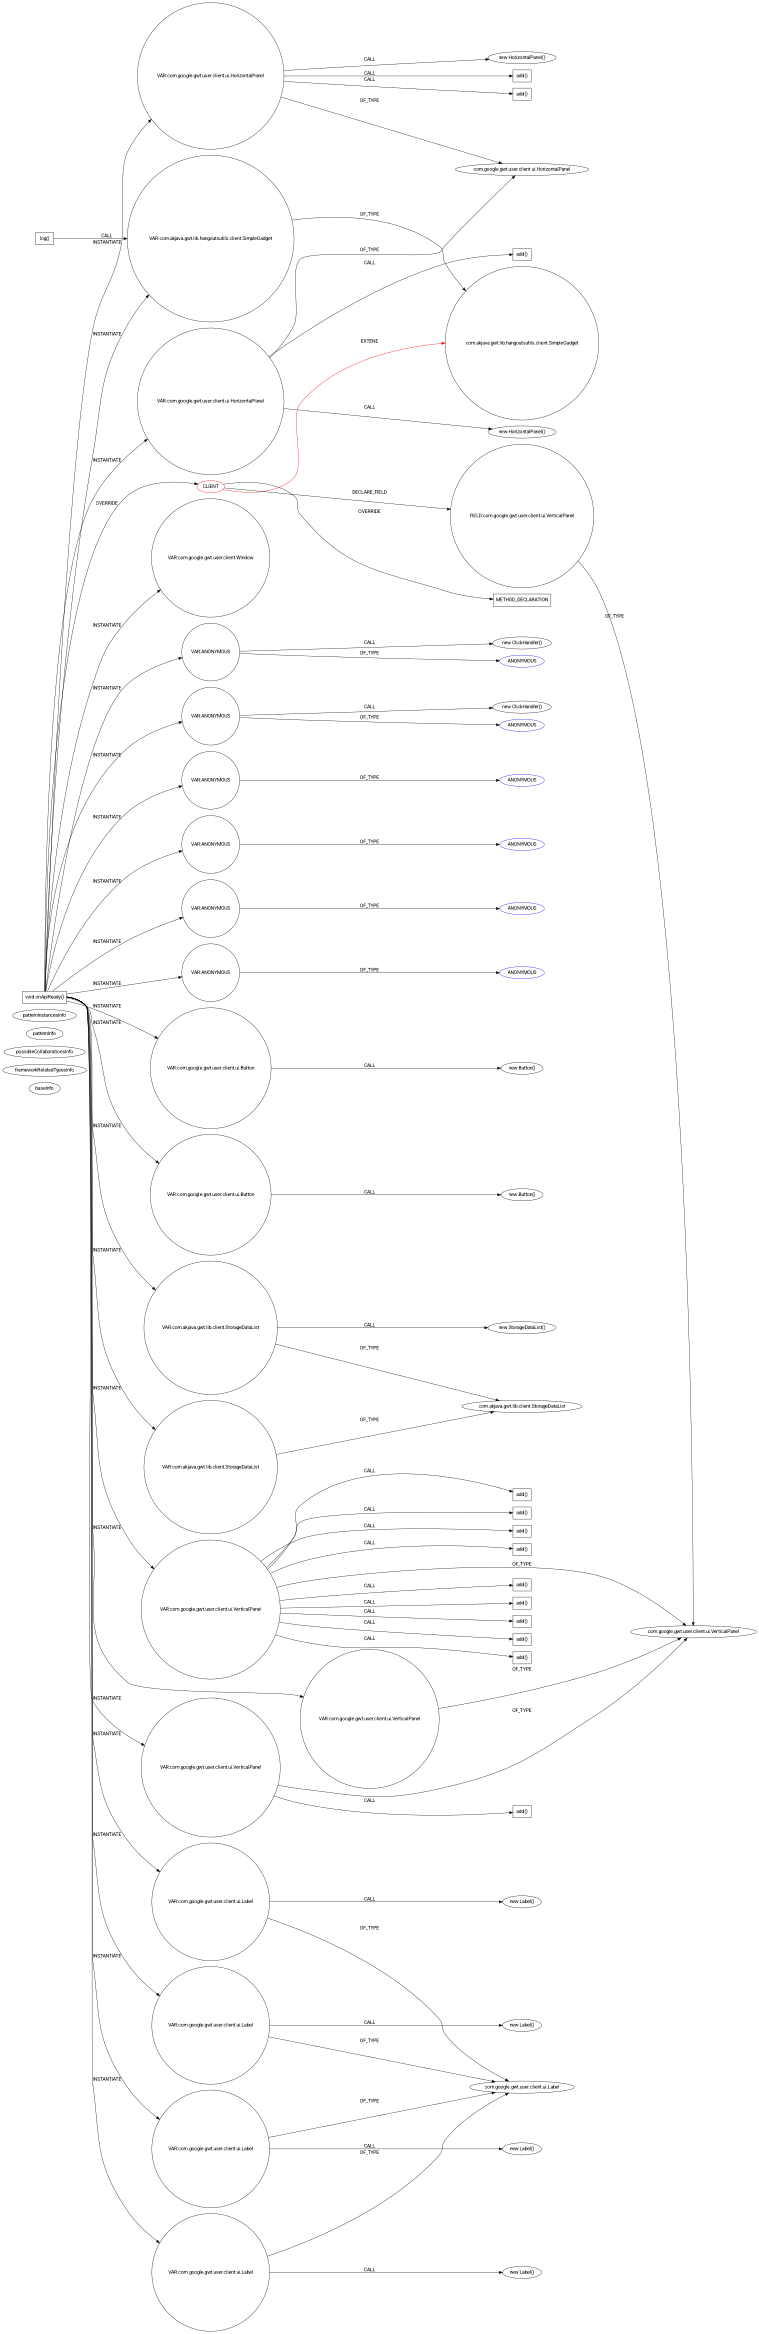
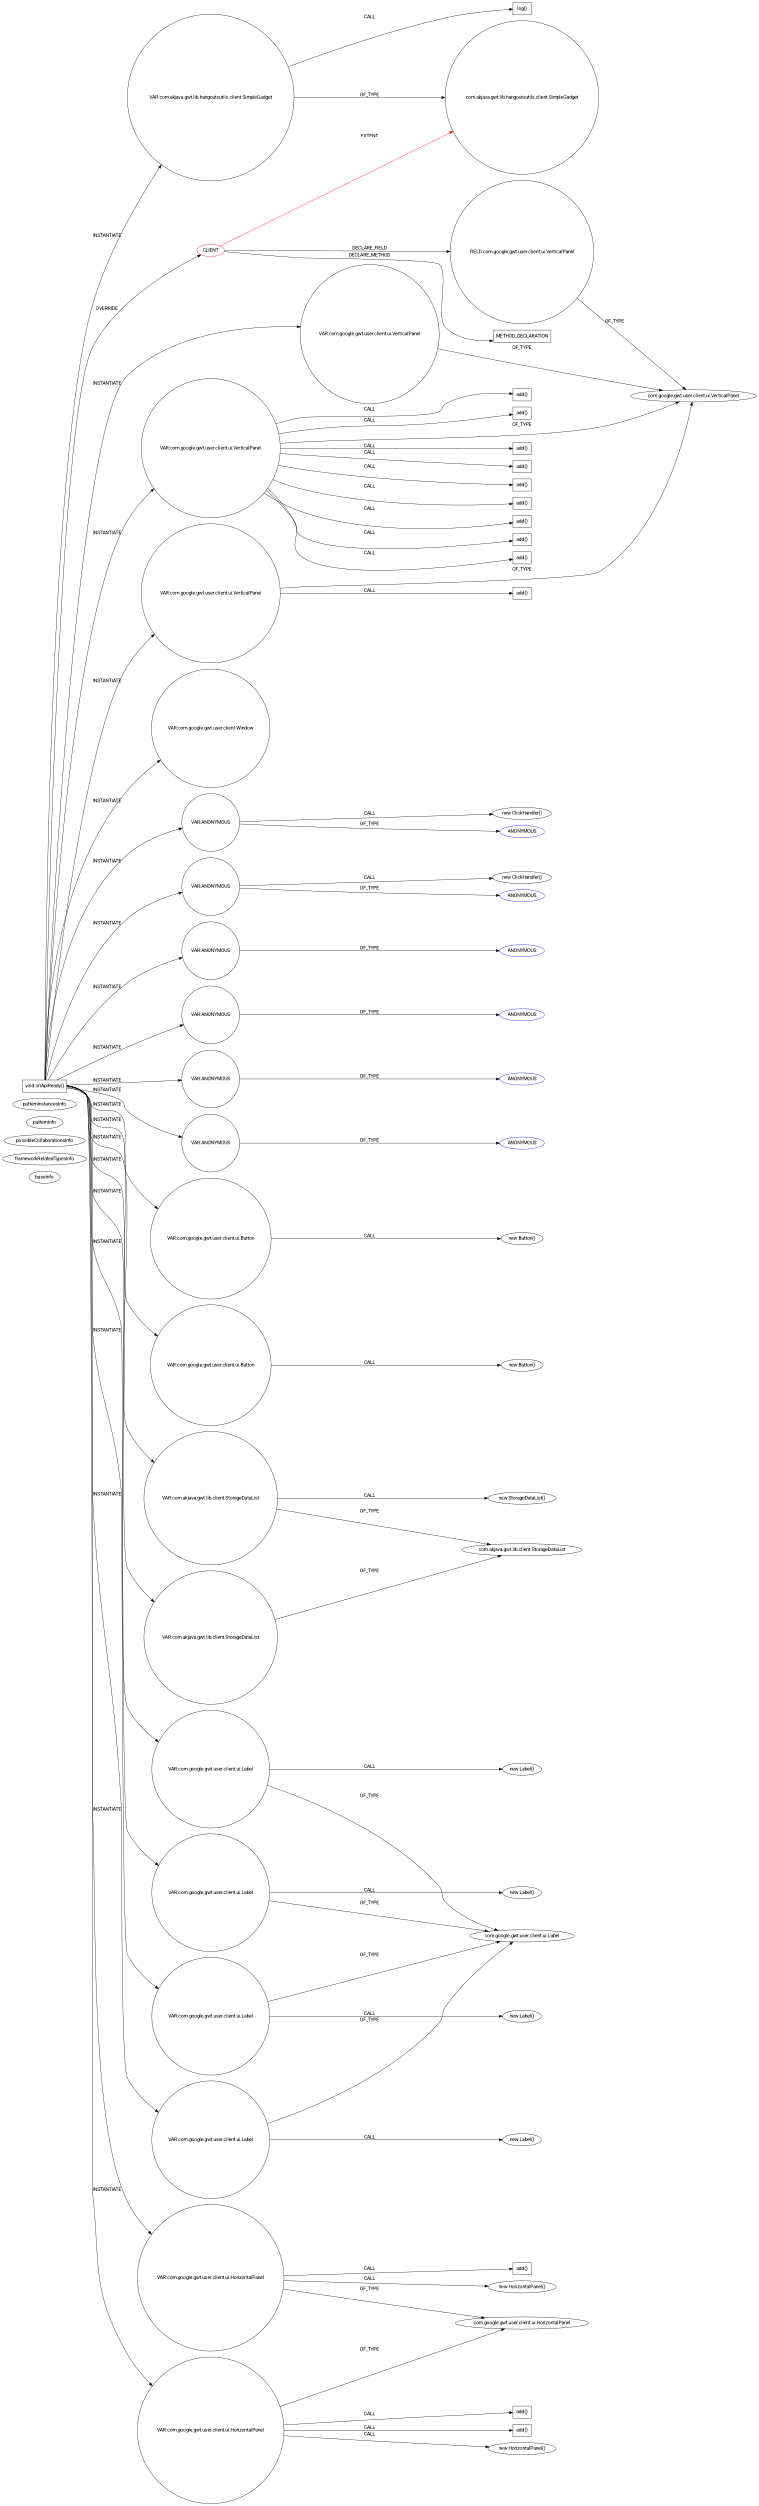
(89, 239) -> (397, 30)
(370, 512) -> (370, 255)
